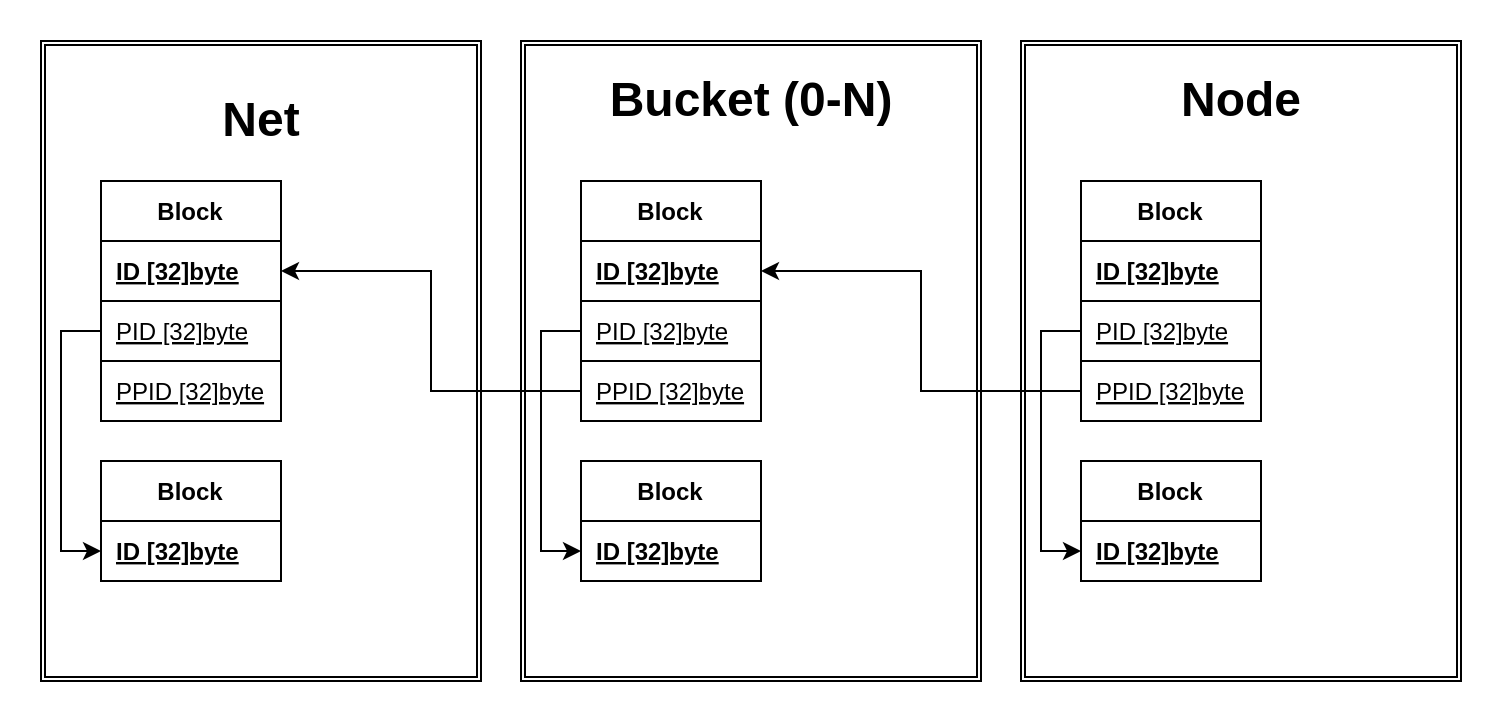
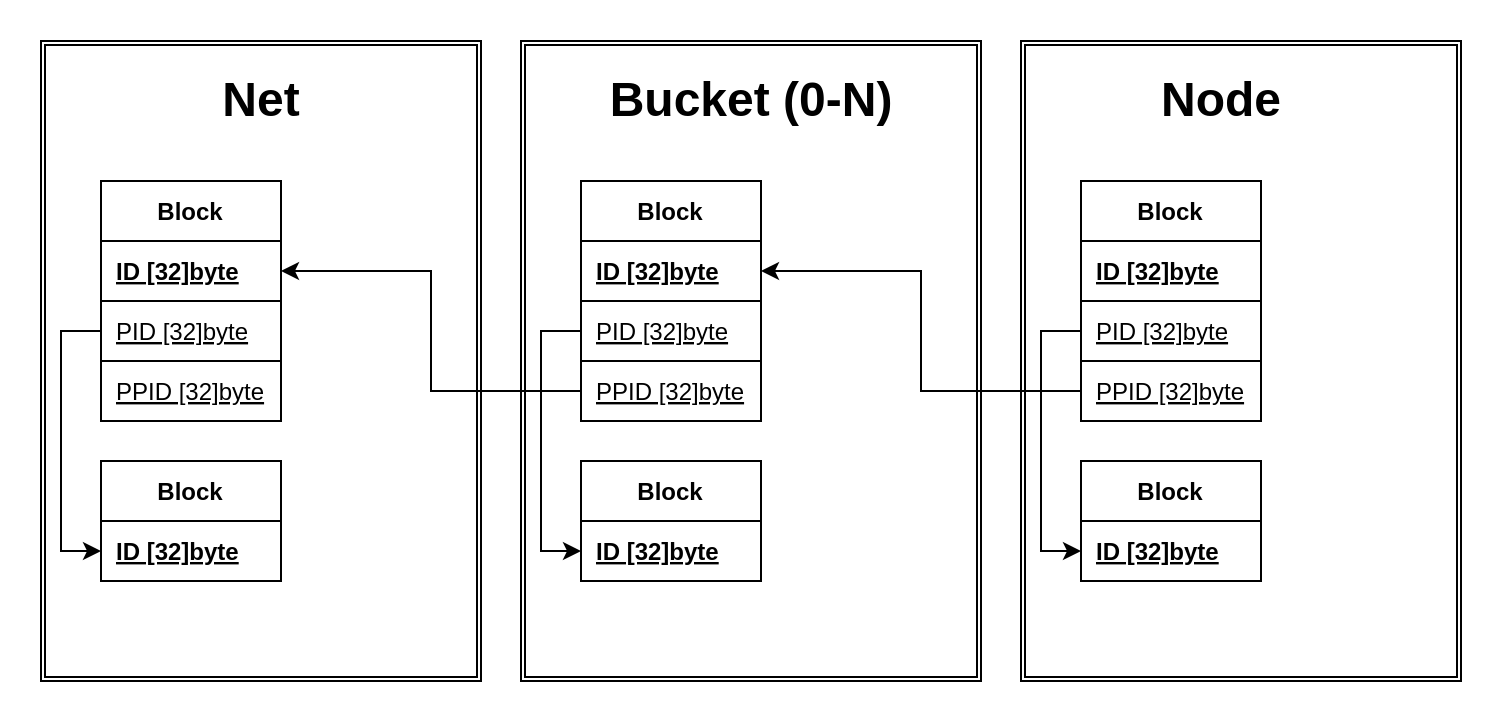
(1241, 101) -> (1221, 101)
(261, 121) -> (261, 101)
